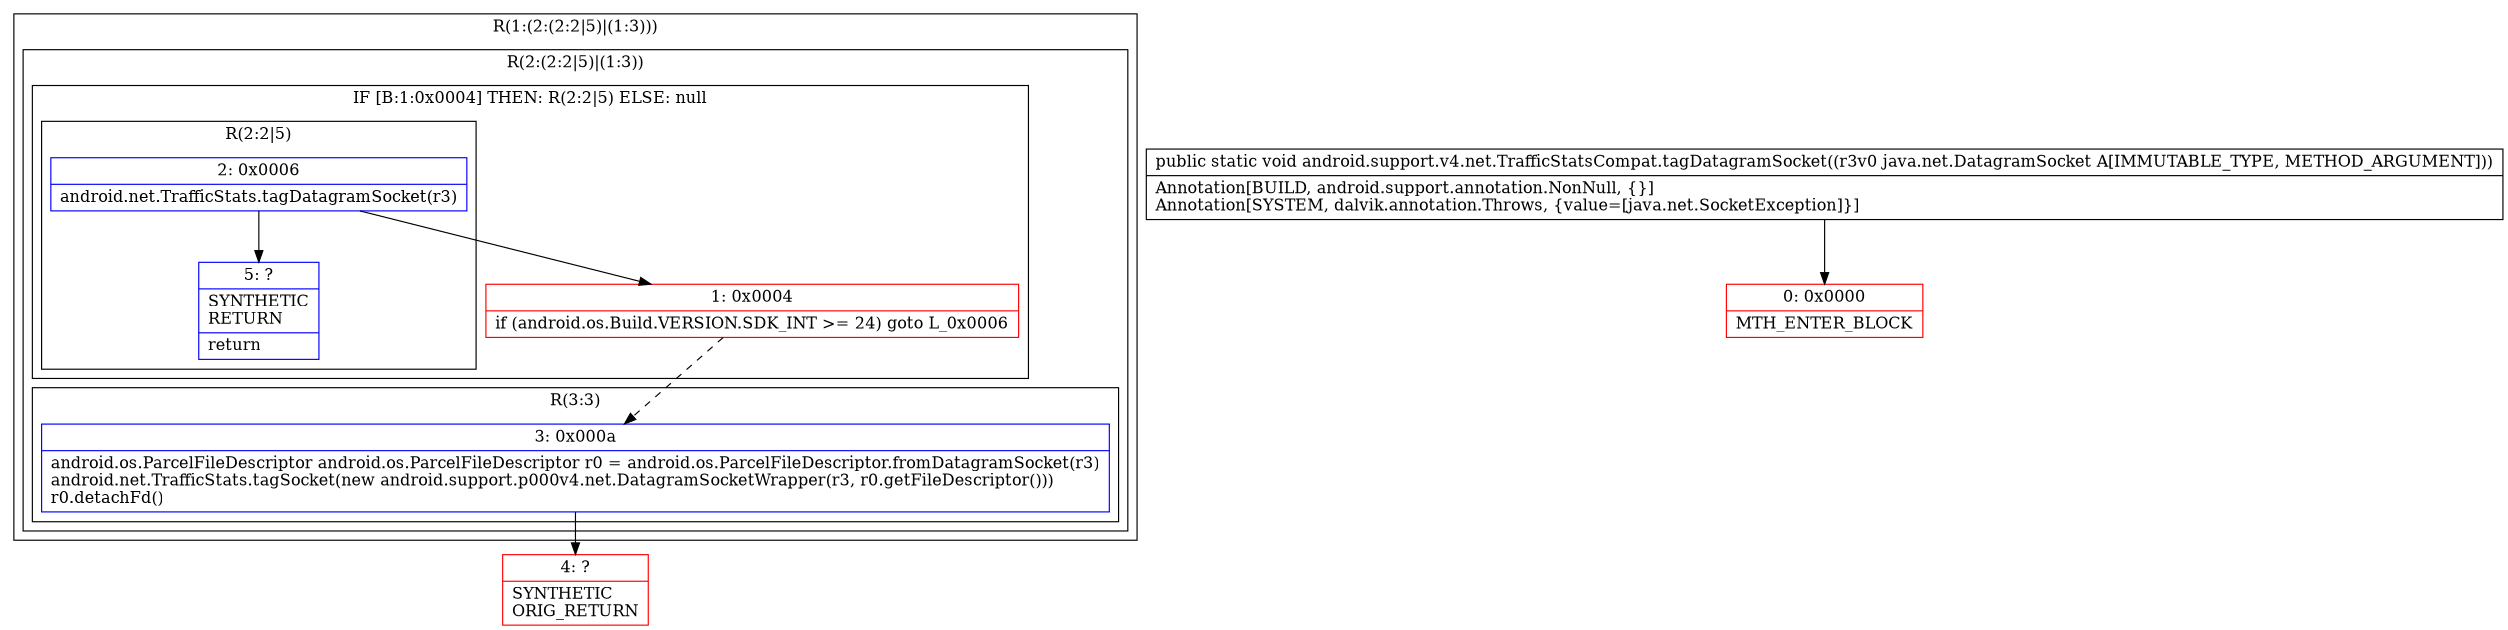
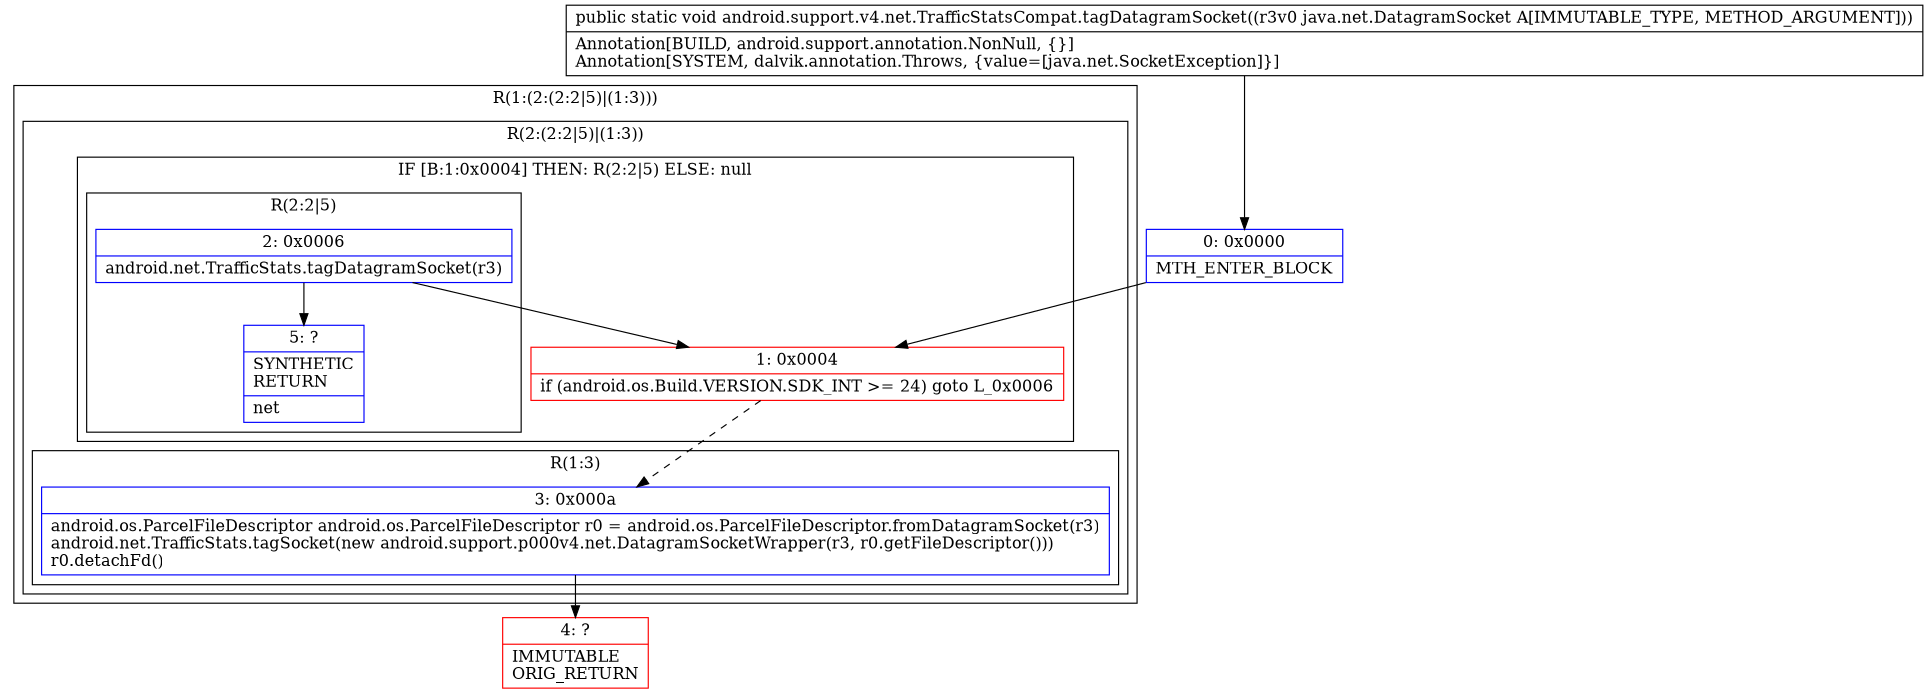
(1825, 311) -> (1245, 256)
none -> (1027, 313)
(235, 346) -> (267, 408)
(575, 401) -> (575, 464)
(563, 594) -> (566, 657)
